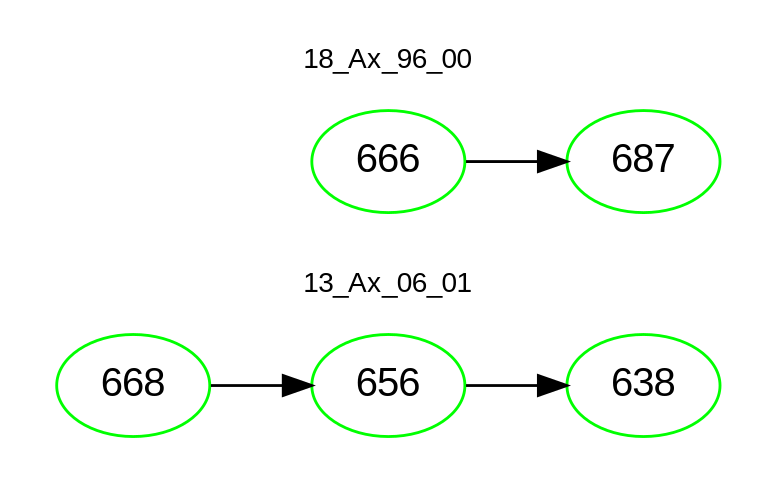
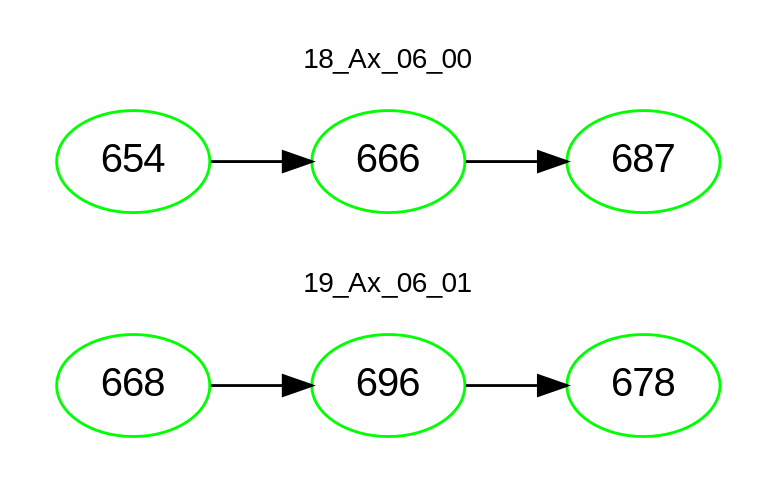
(388, 61) -> (388, 61)
none -> (133, 162)
(388, 285) -> (388, 285)
(388, 386) -> (388, 386)
(643, 386) -> (643, 386)
